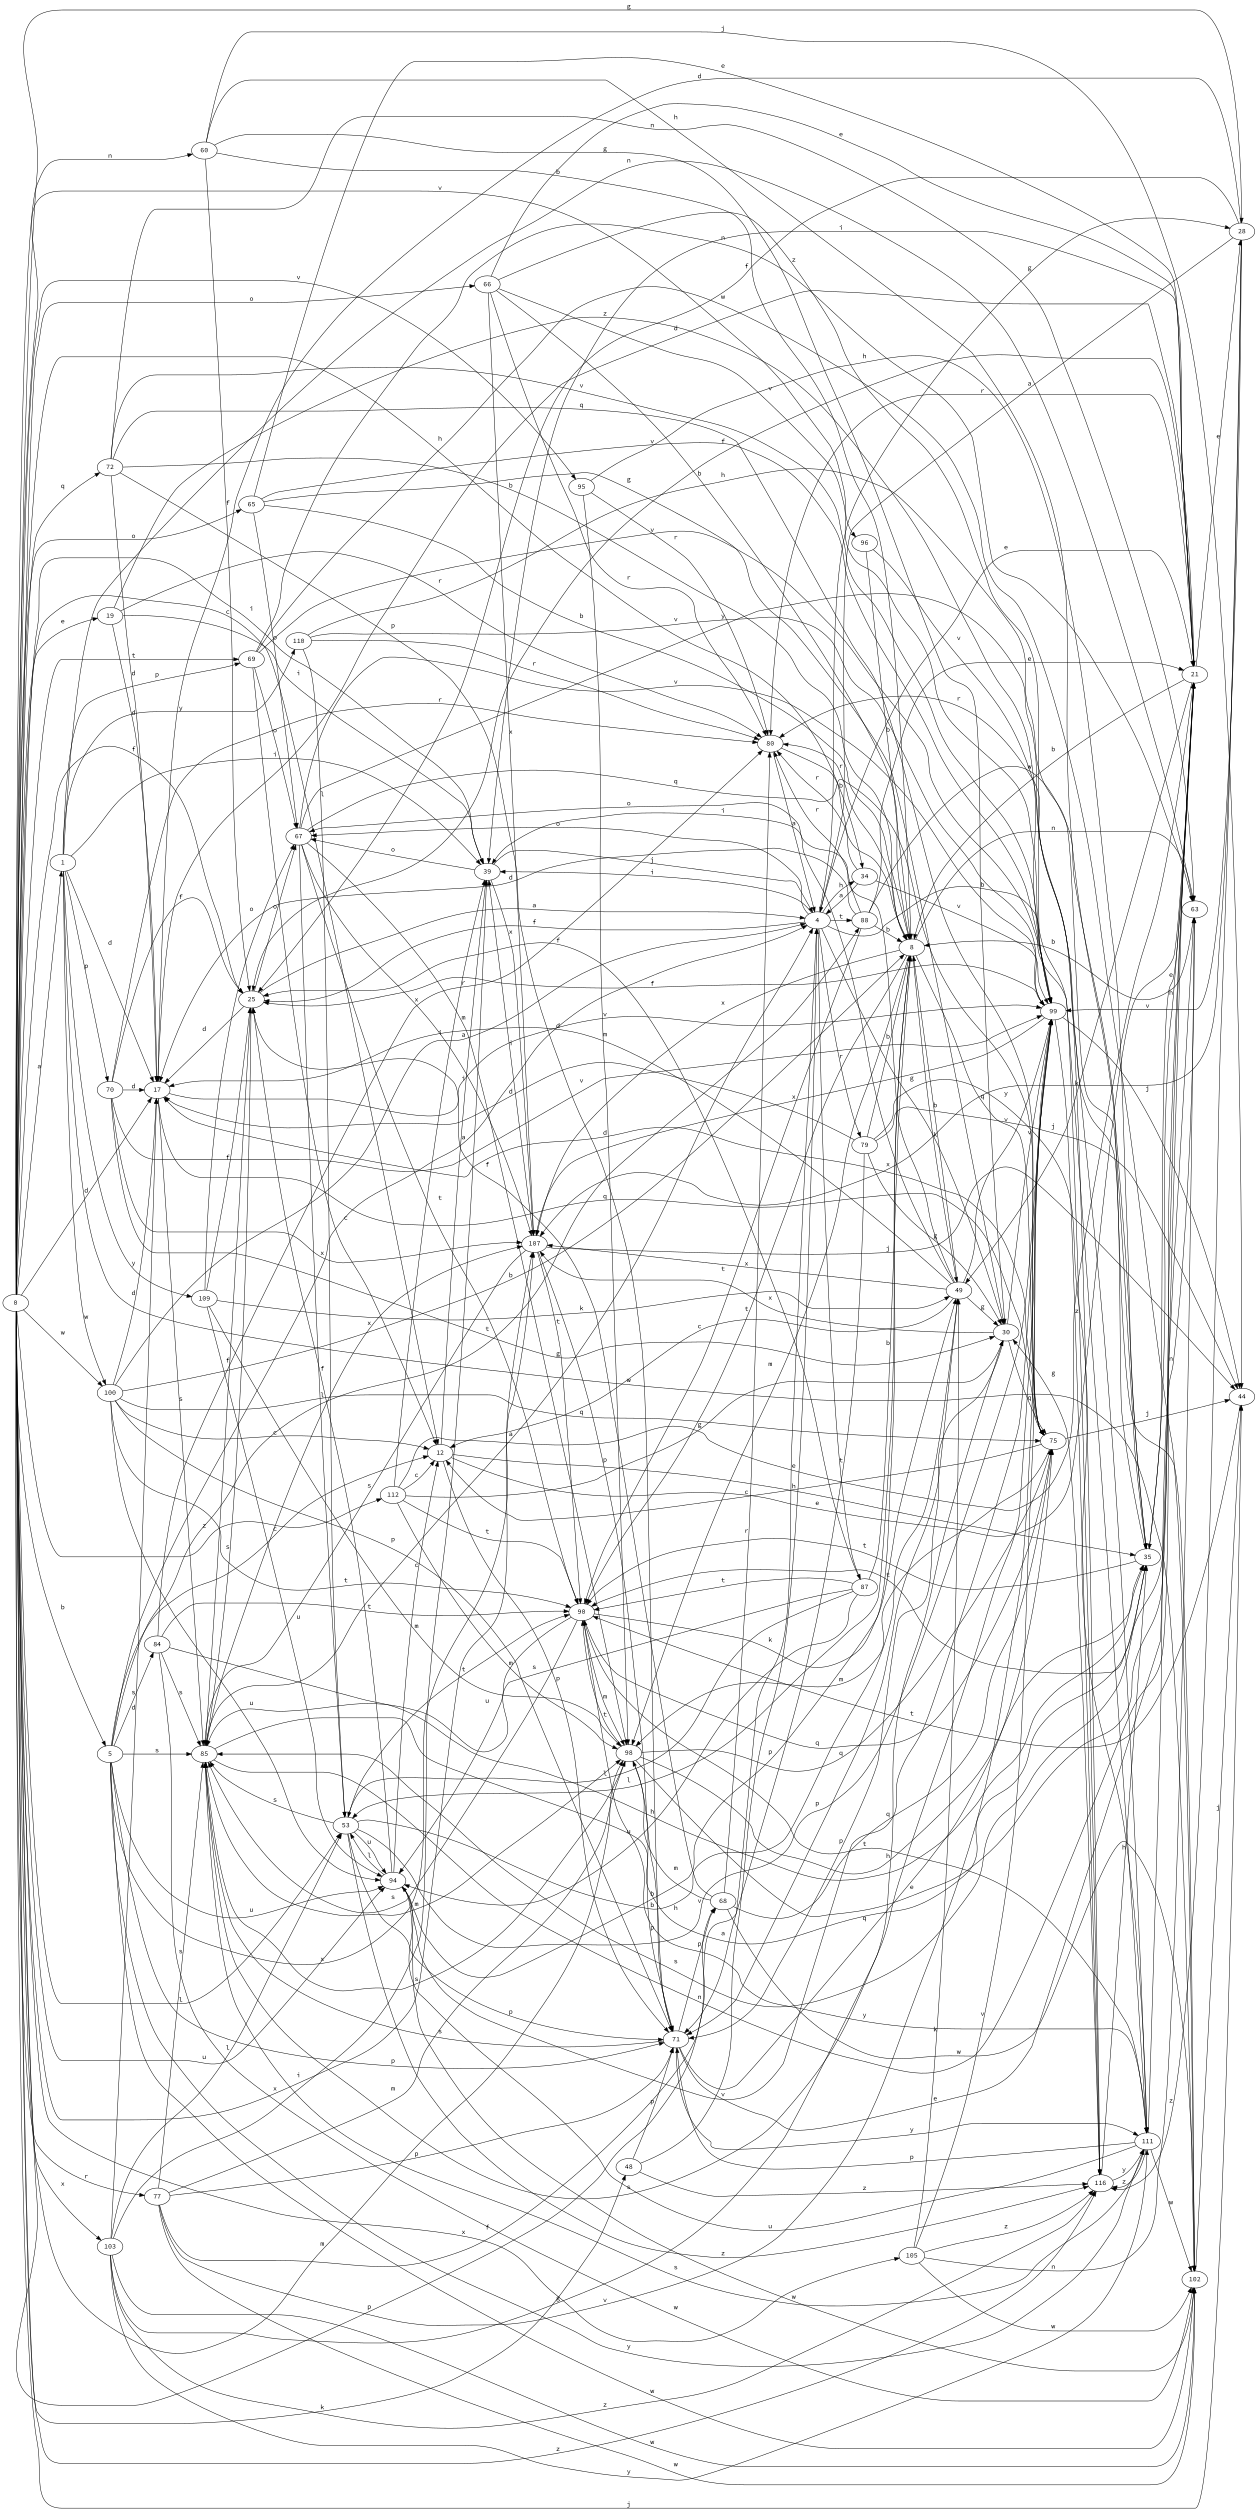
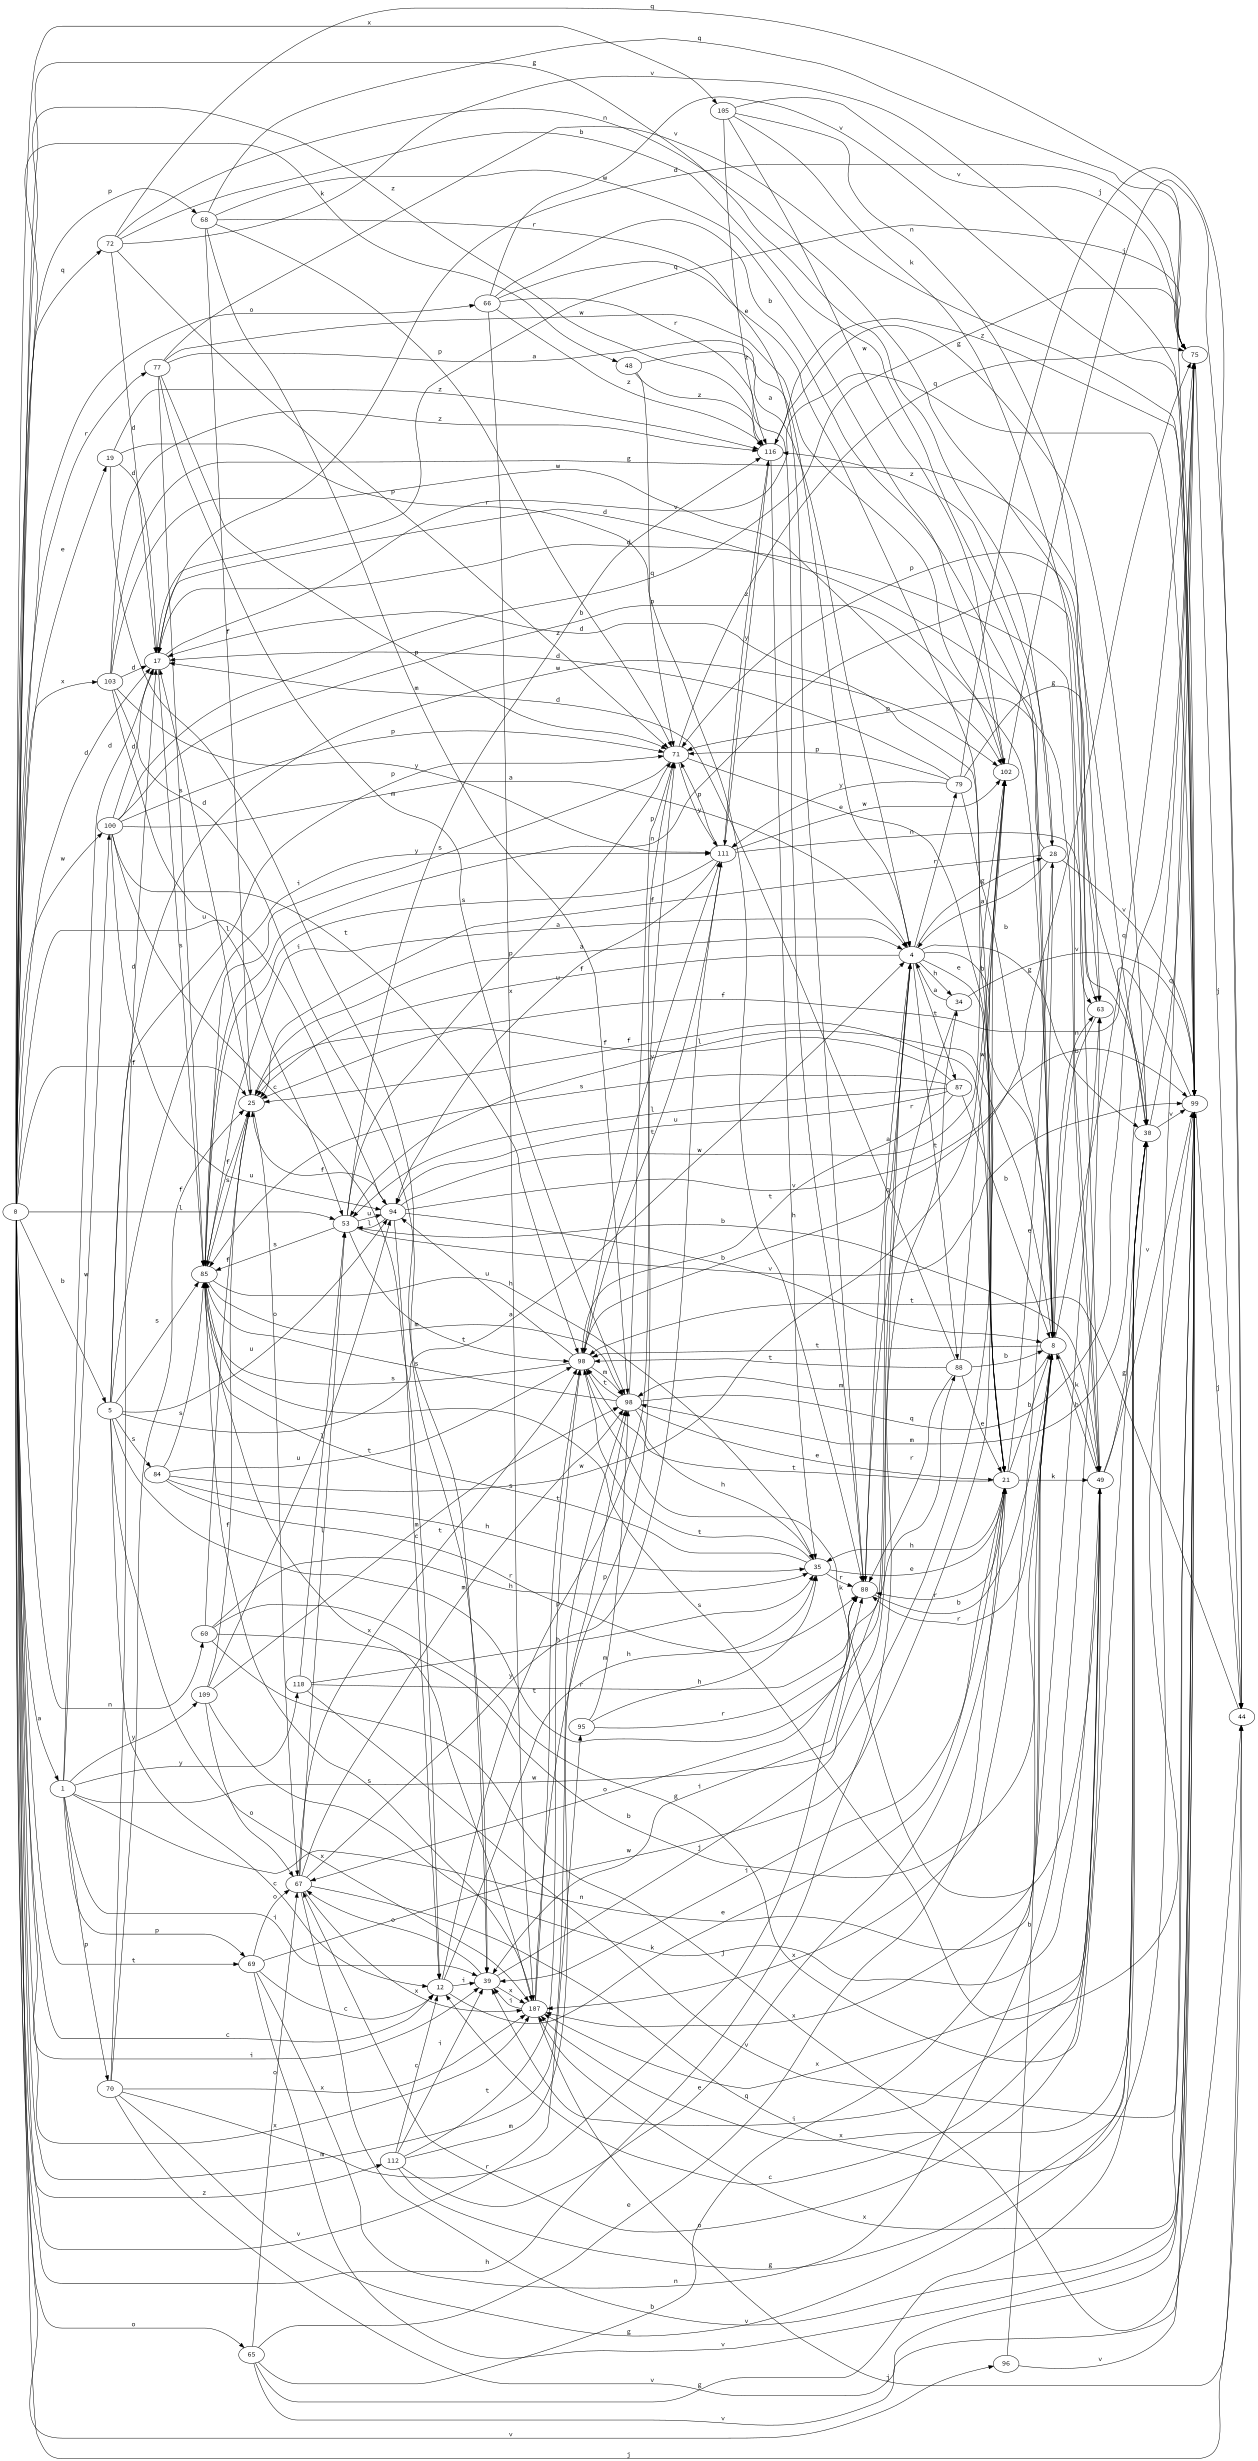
(1096, 1401) -> (1026, 1116)
(737, 1498) -> none
(695, 1971) -> (489, 438)
(487, 2228) -> (535, 357)
